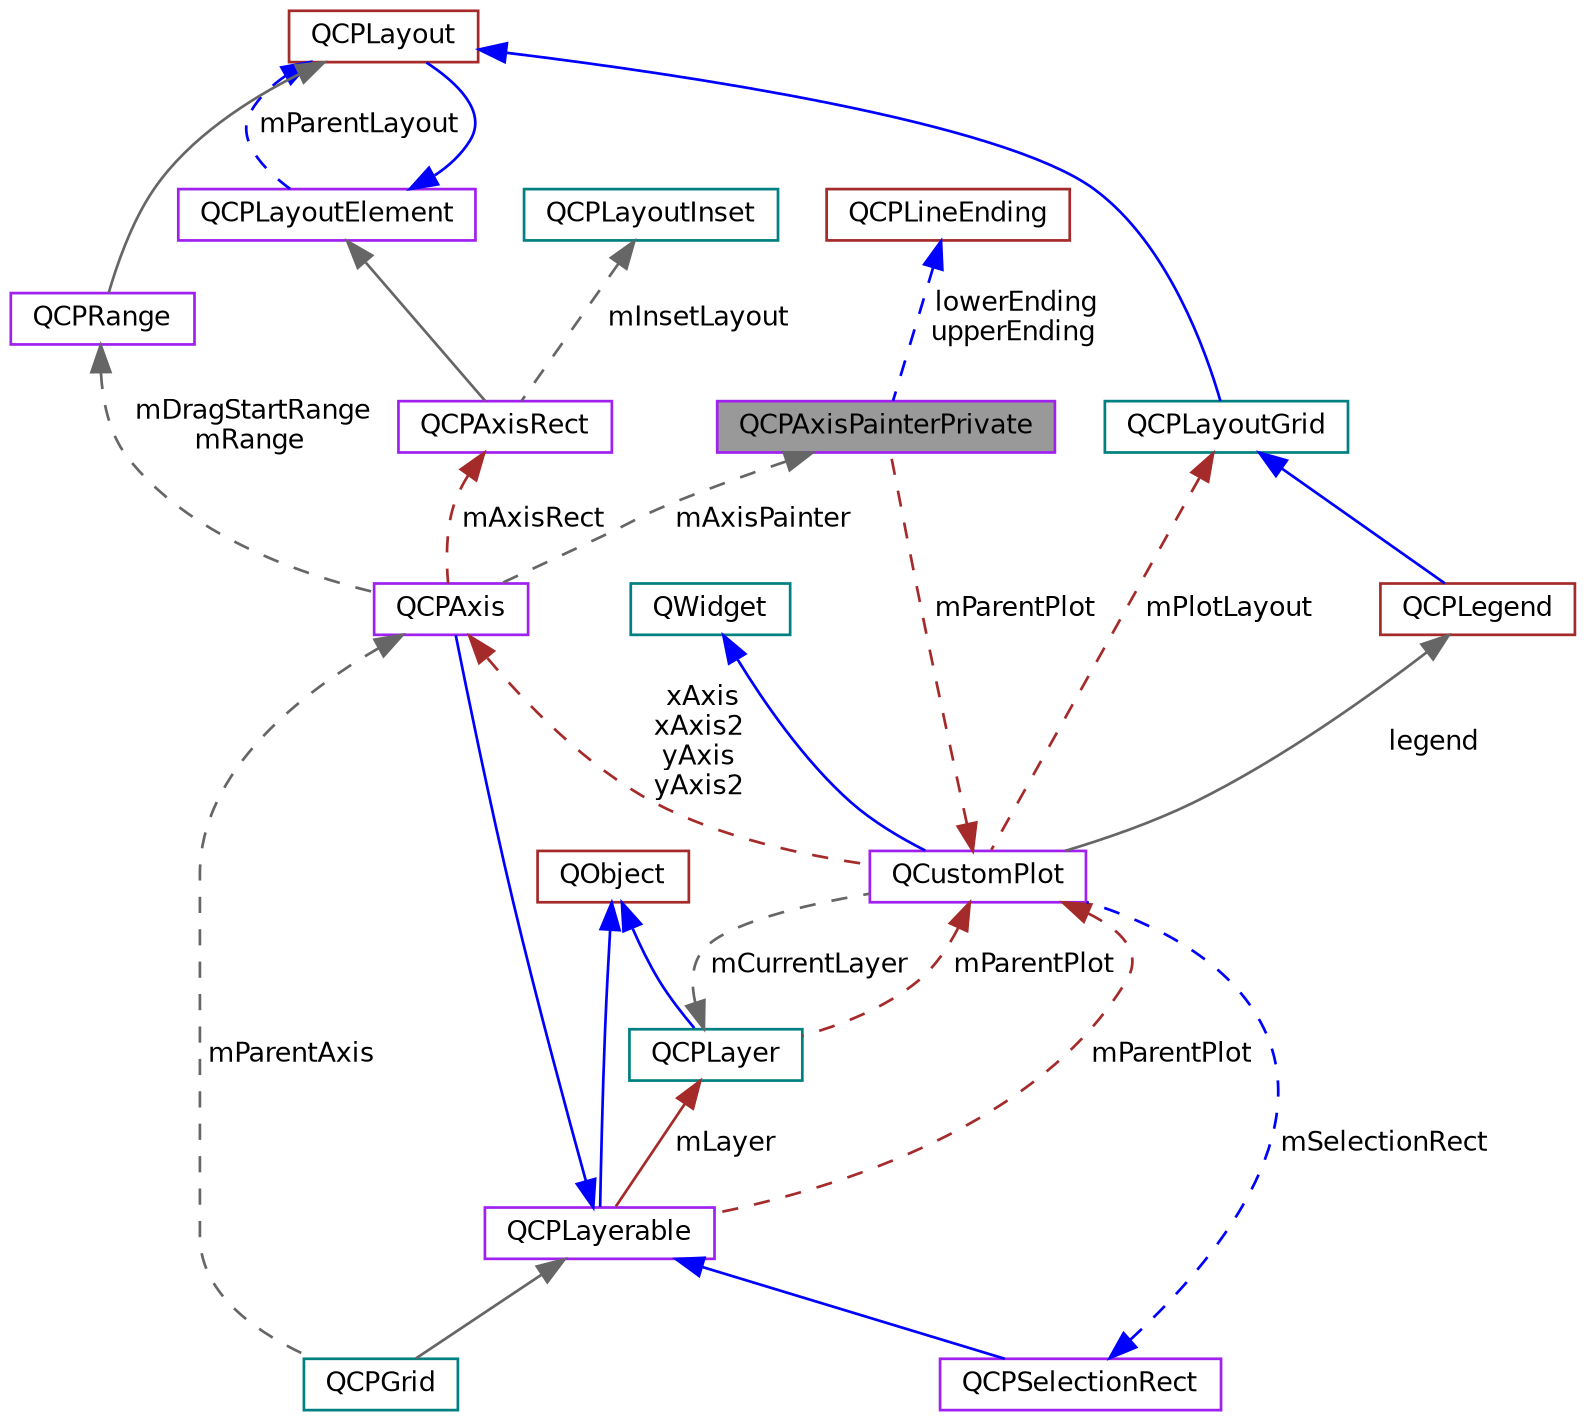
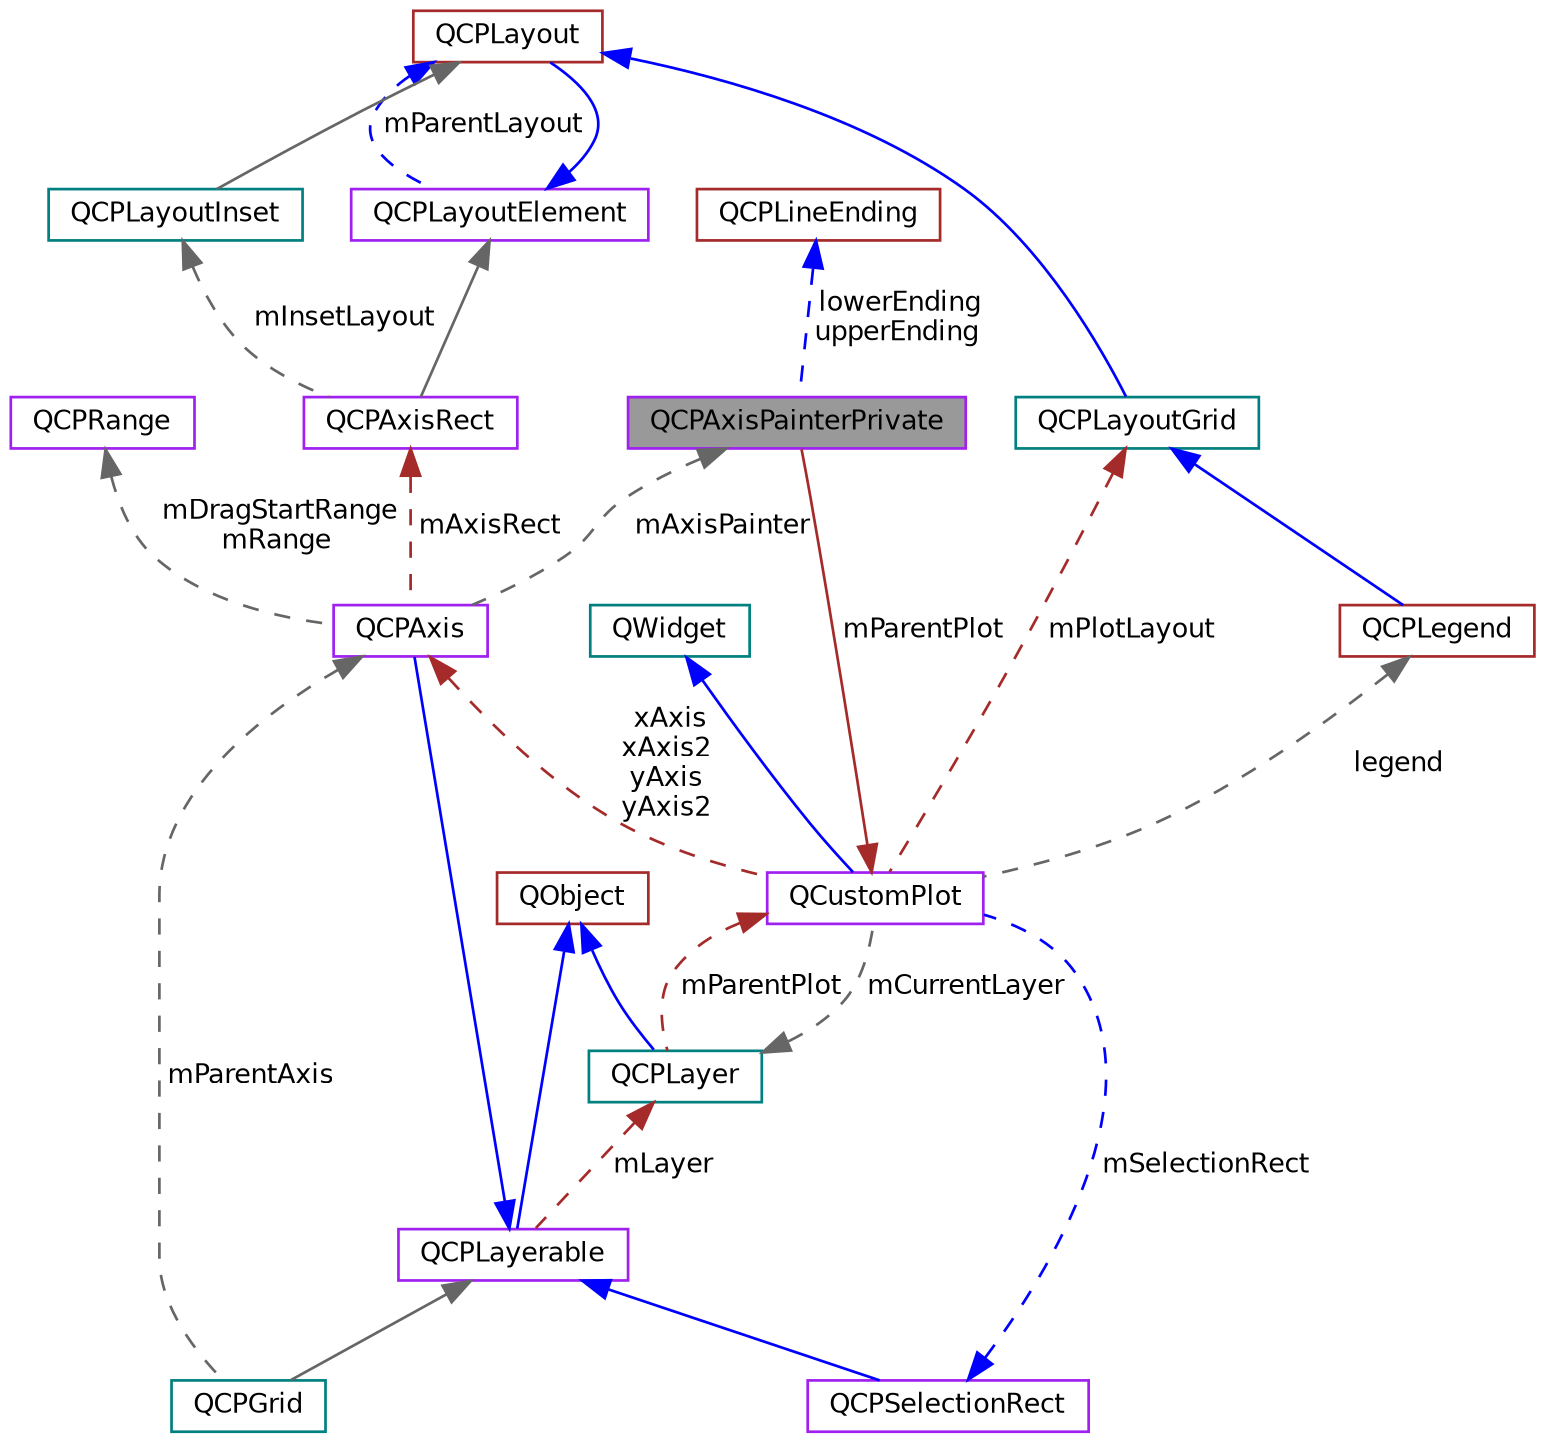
(177, 161) -> (325, 130)
(927, 639) -> (836, 647)
(1255, 769) -> (1199, 801)
(983, 1115) -> none
(650, 1155) -> (585, 1175)
